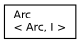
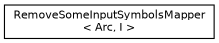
(40, 22) -> (109, 22)
